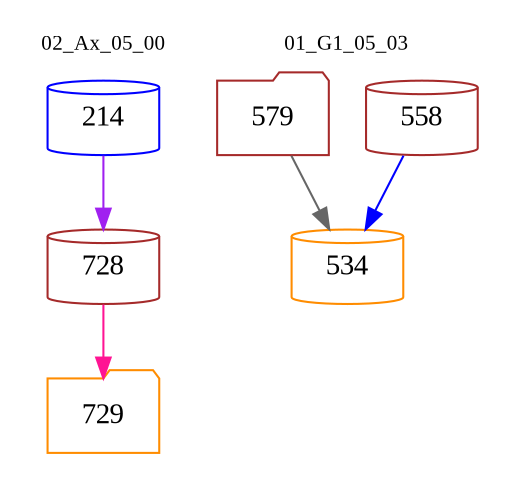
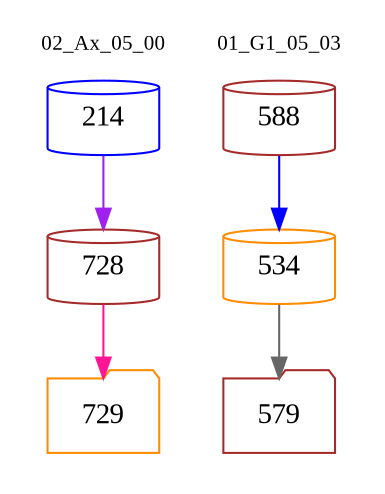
(422, 118) -> (279, 118)
(305, 183) -> (279, 331)
